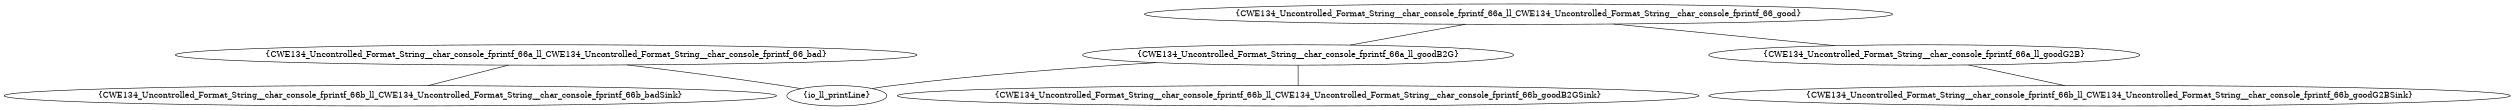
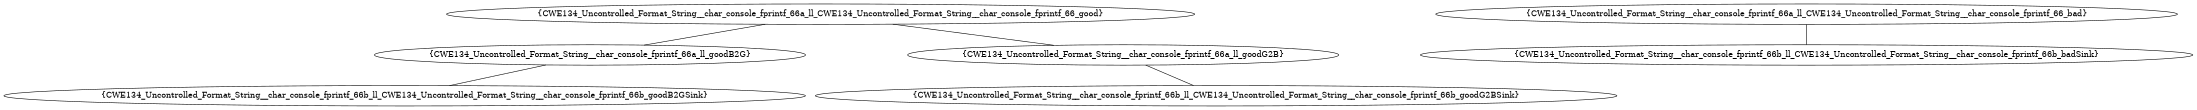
(837, 96) -> none
